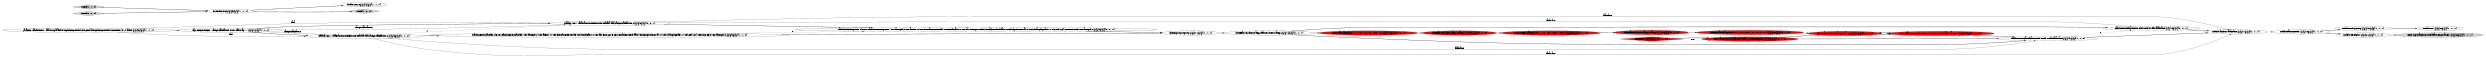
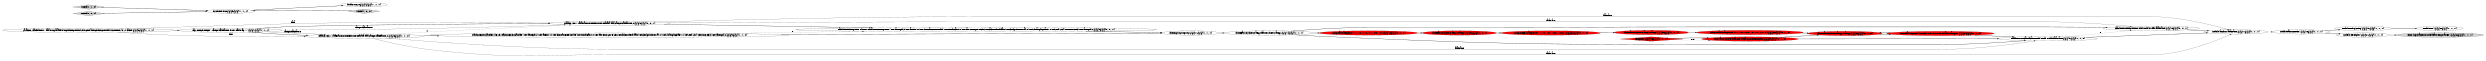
(302, 12) -> (303, 10)
